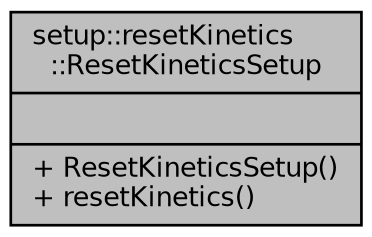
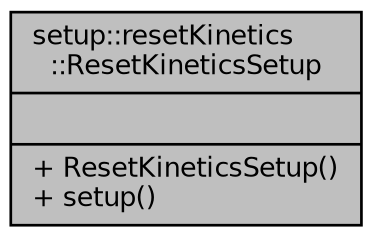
(144, 198) -> (94, 198)
